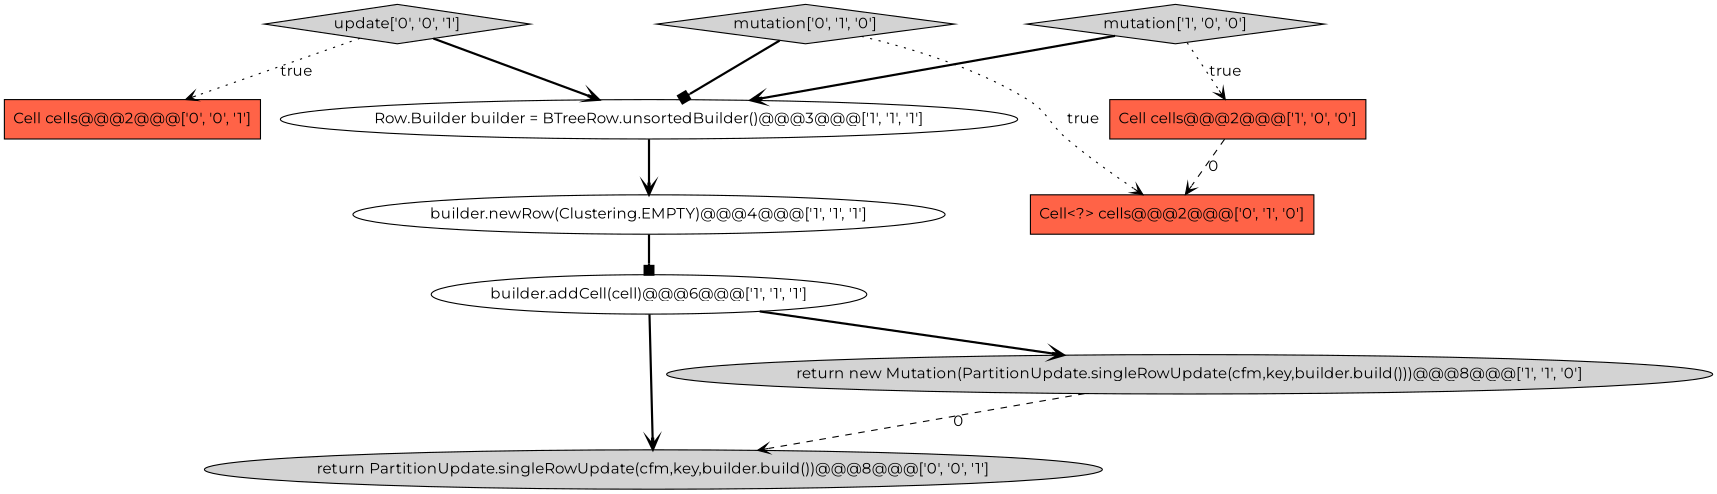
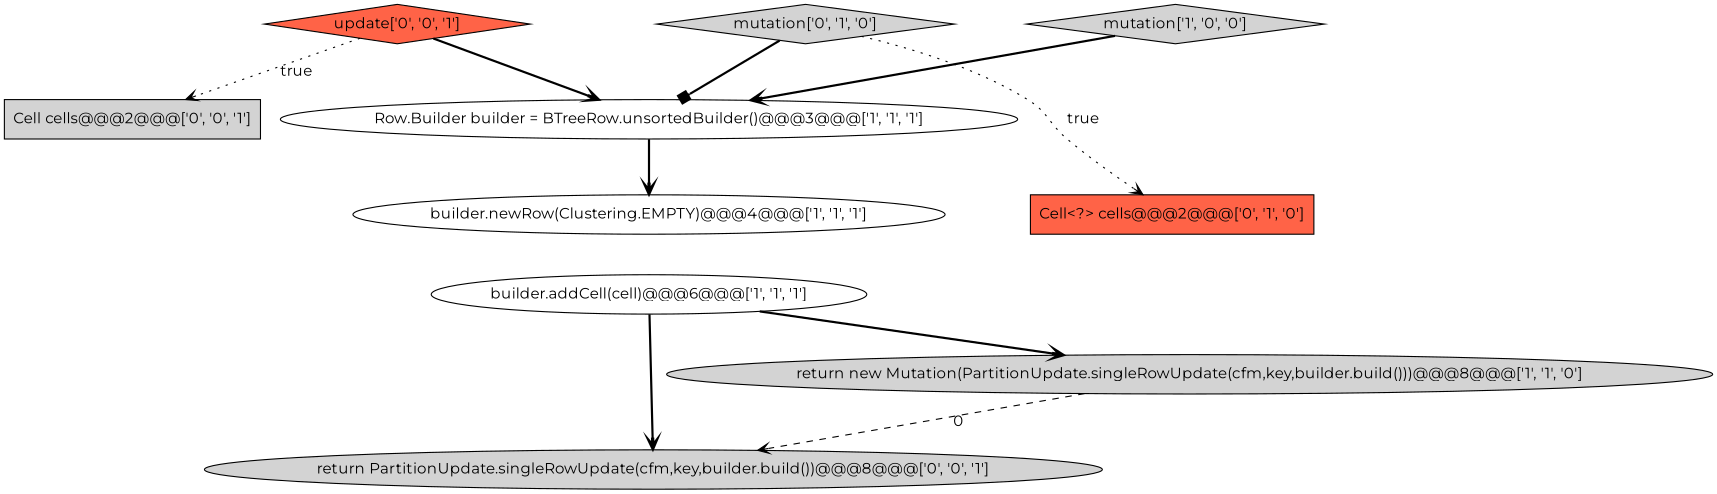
(397, 24) -> (397, 24)
(132, 119) -> (132, 119)
(1238, 119) -> none
(649, 249) -> none
